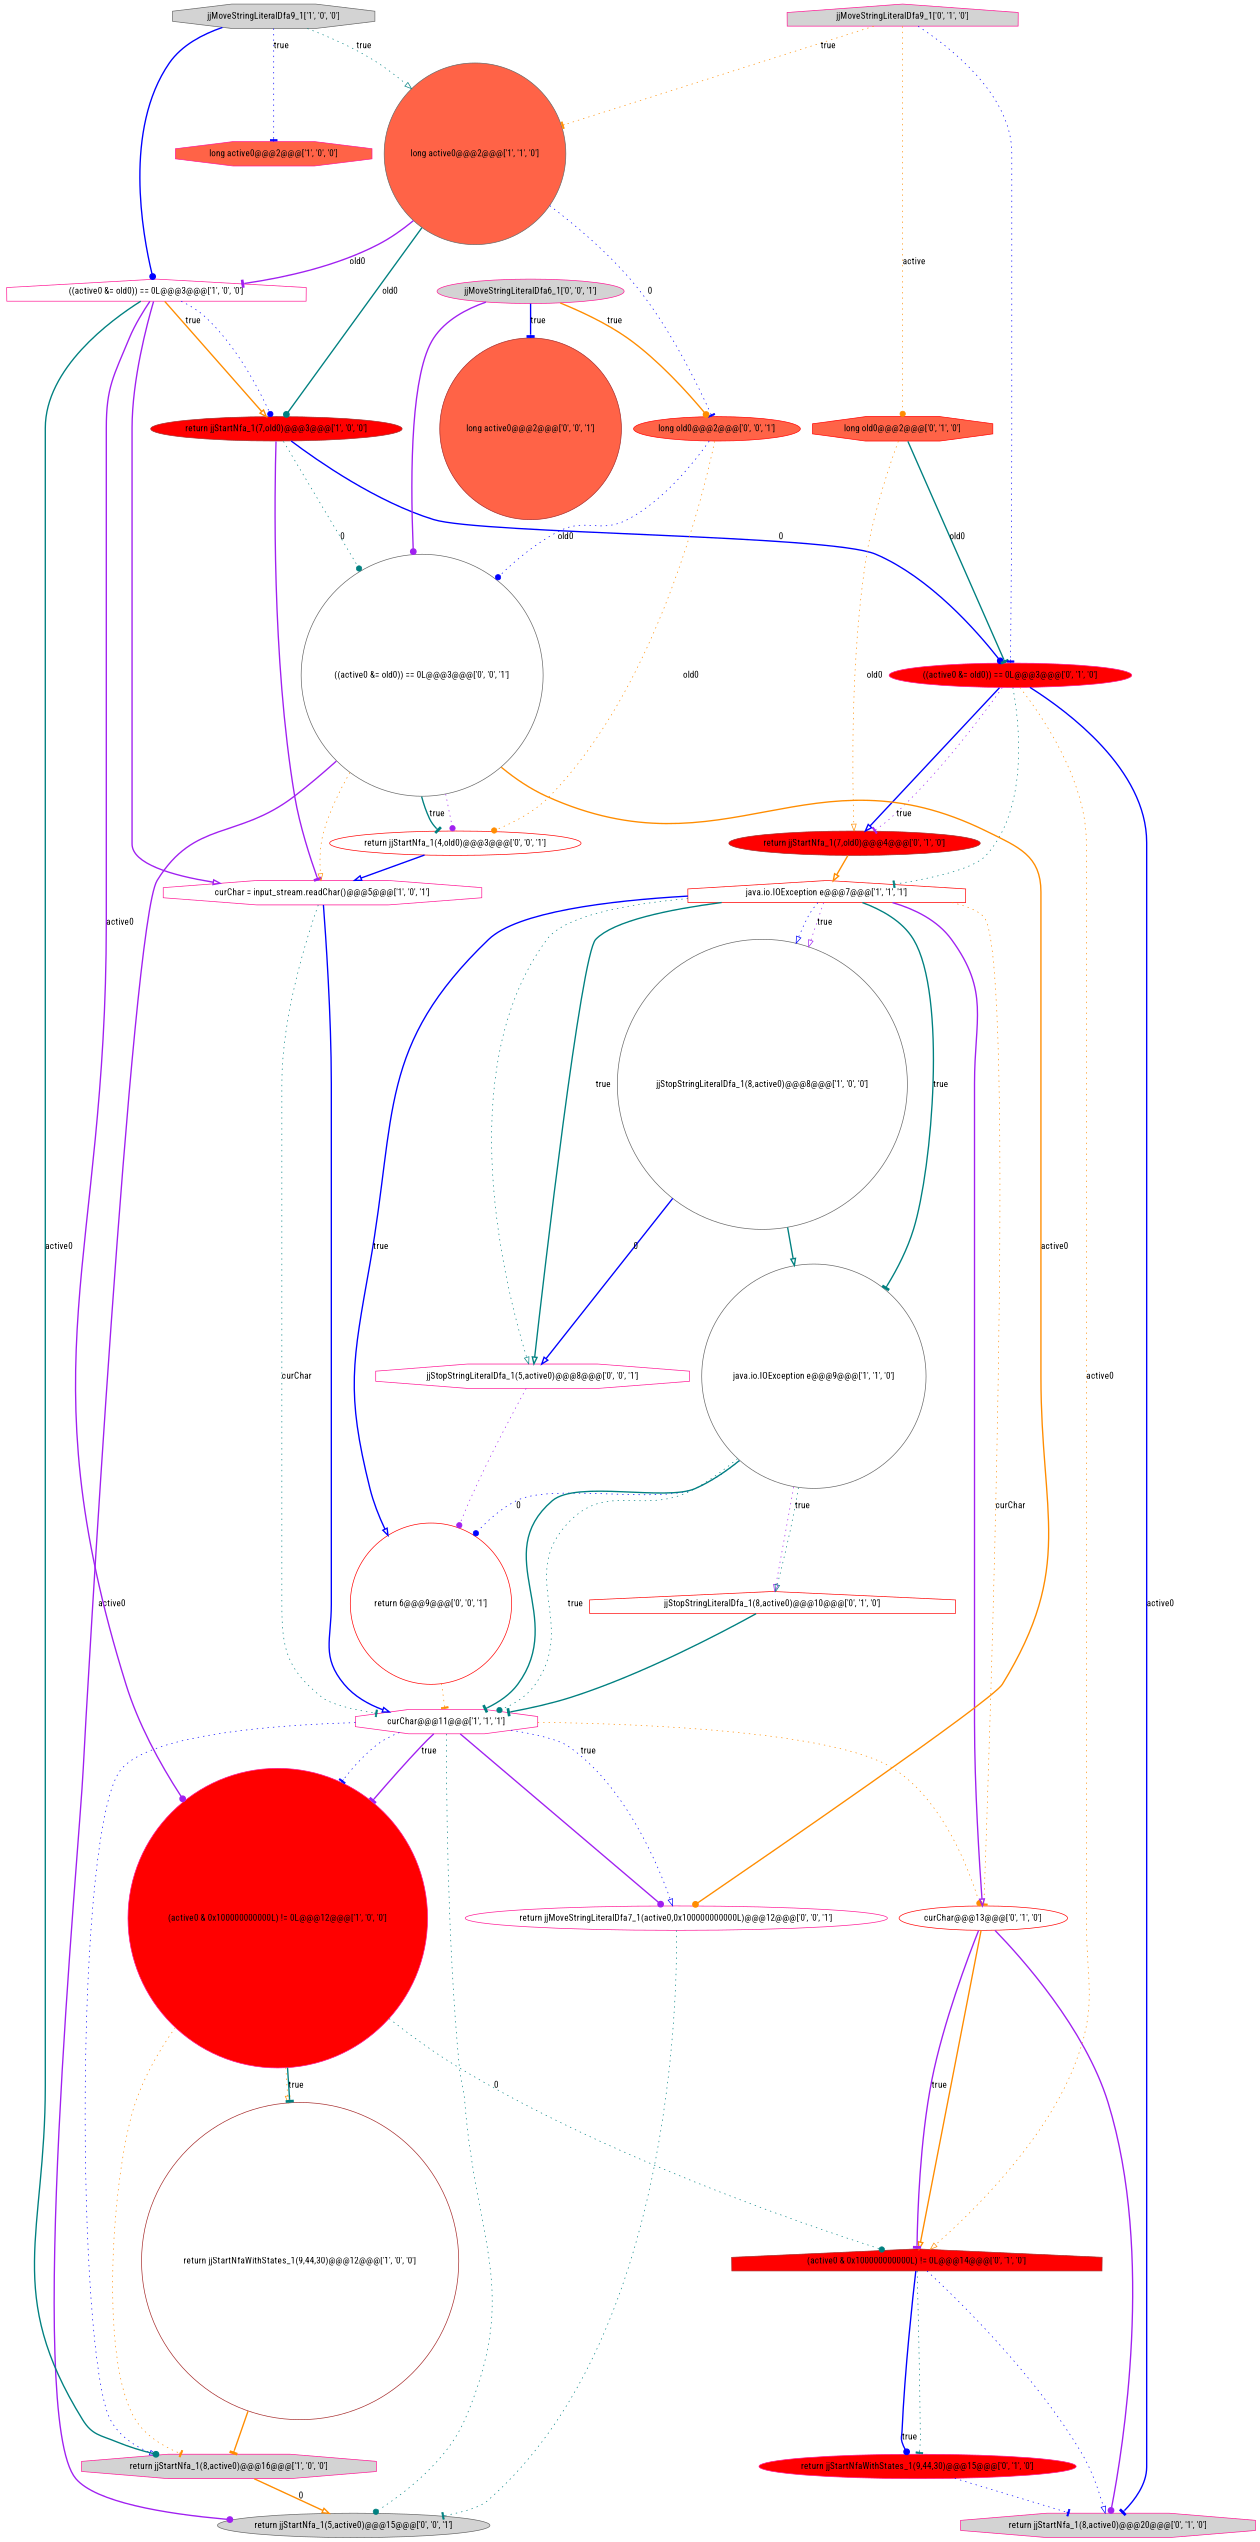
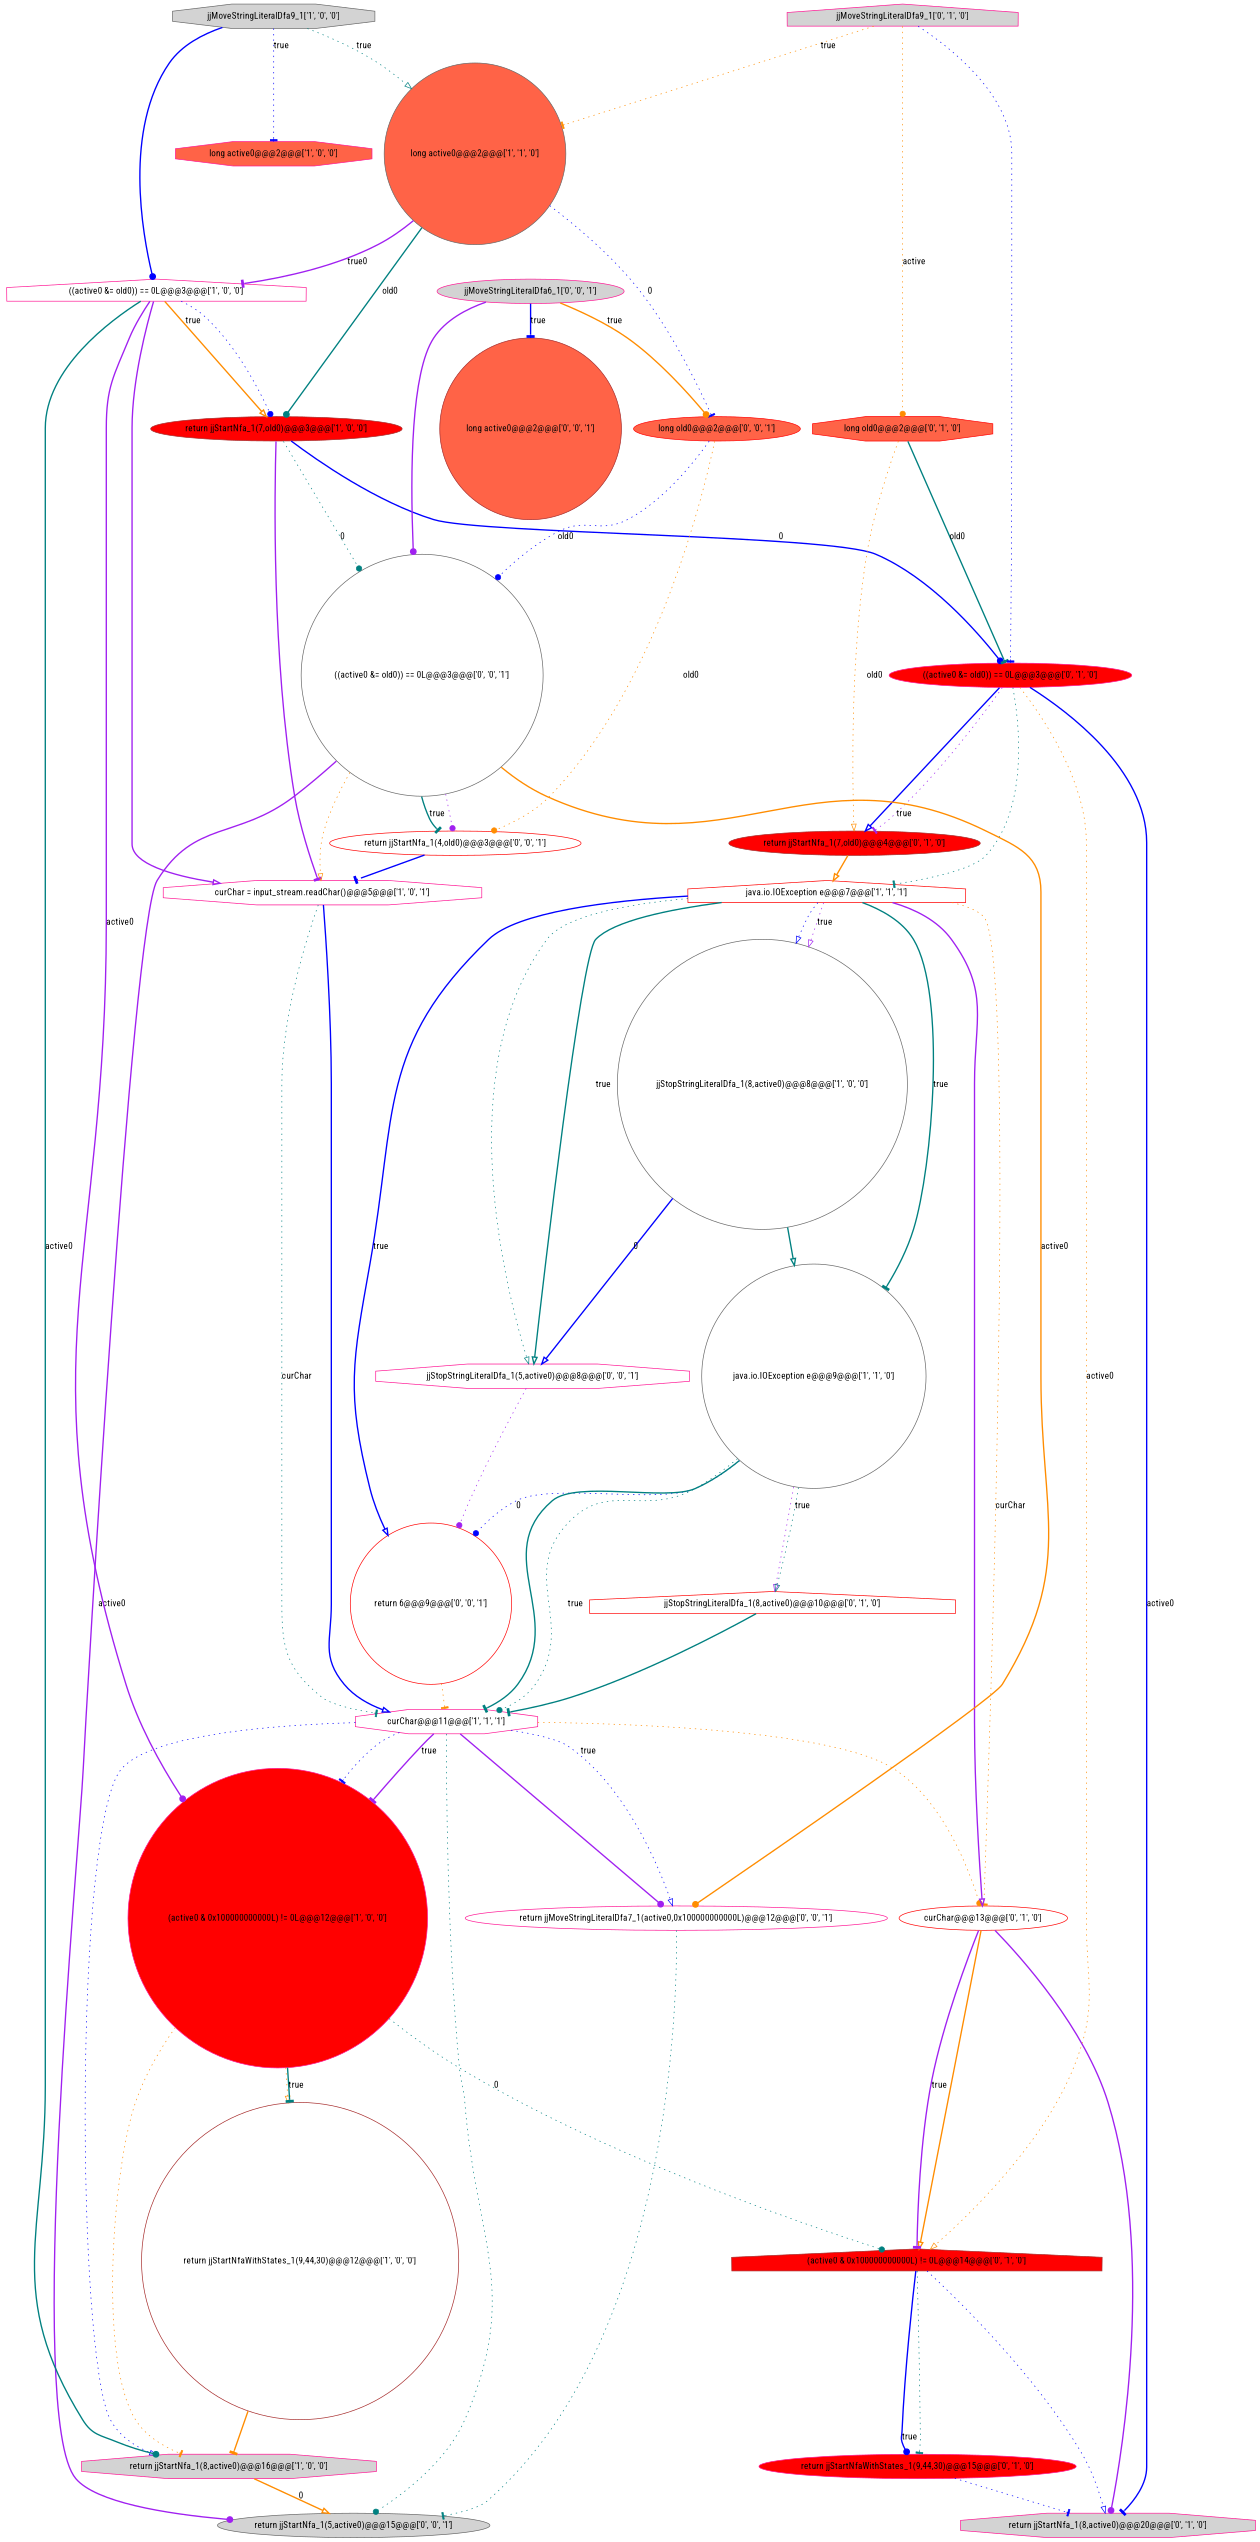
(358, 262) -> (358, 262)
(393, 867) -> (393, 867)
